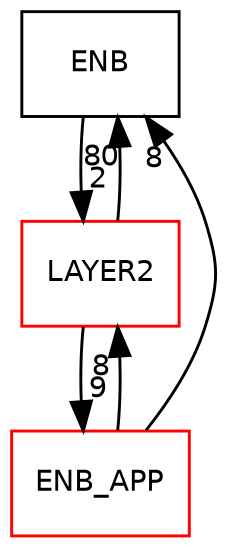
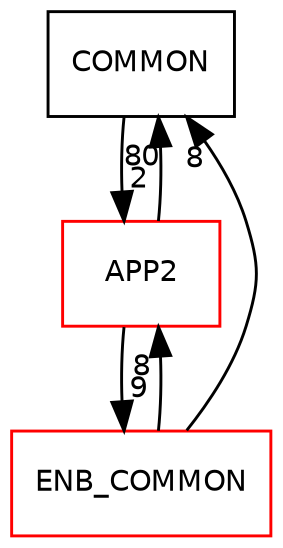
(100, 64) -> (141, 64)
(100, 274) -> (141, 274)
(100, 483) -> (141, 483)
